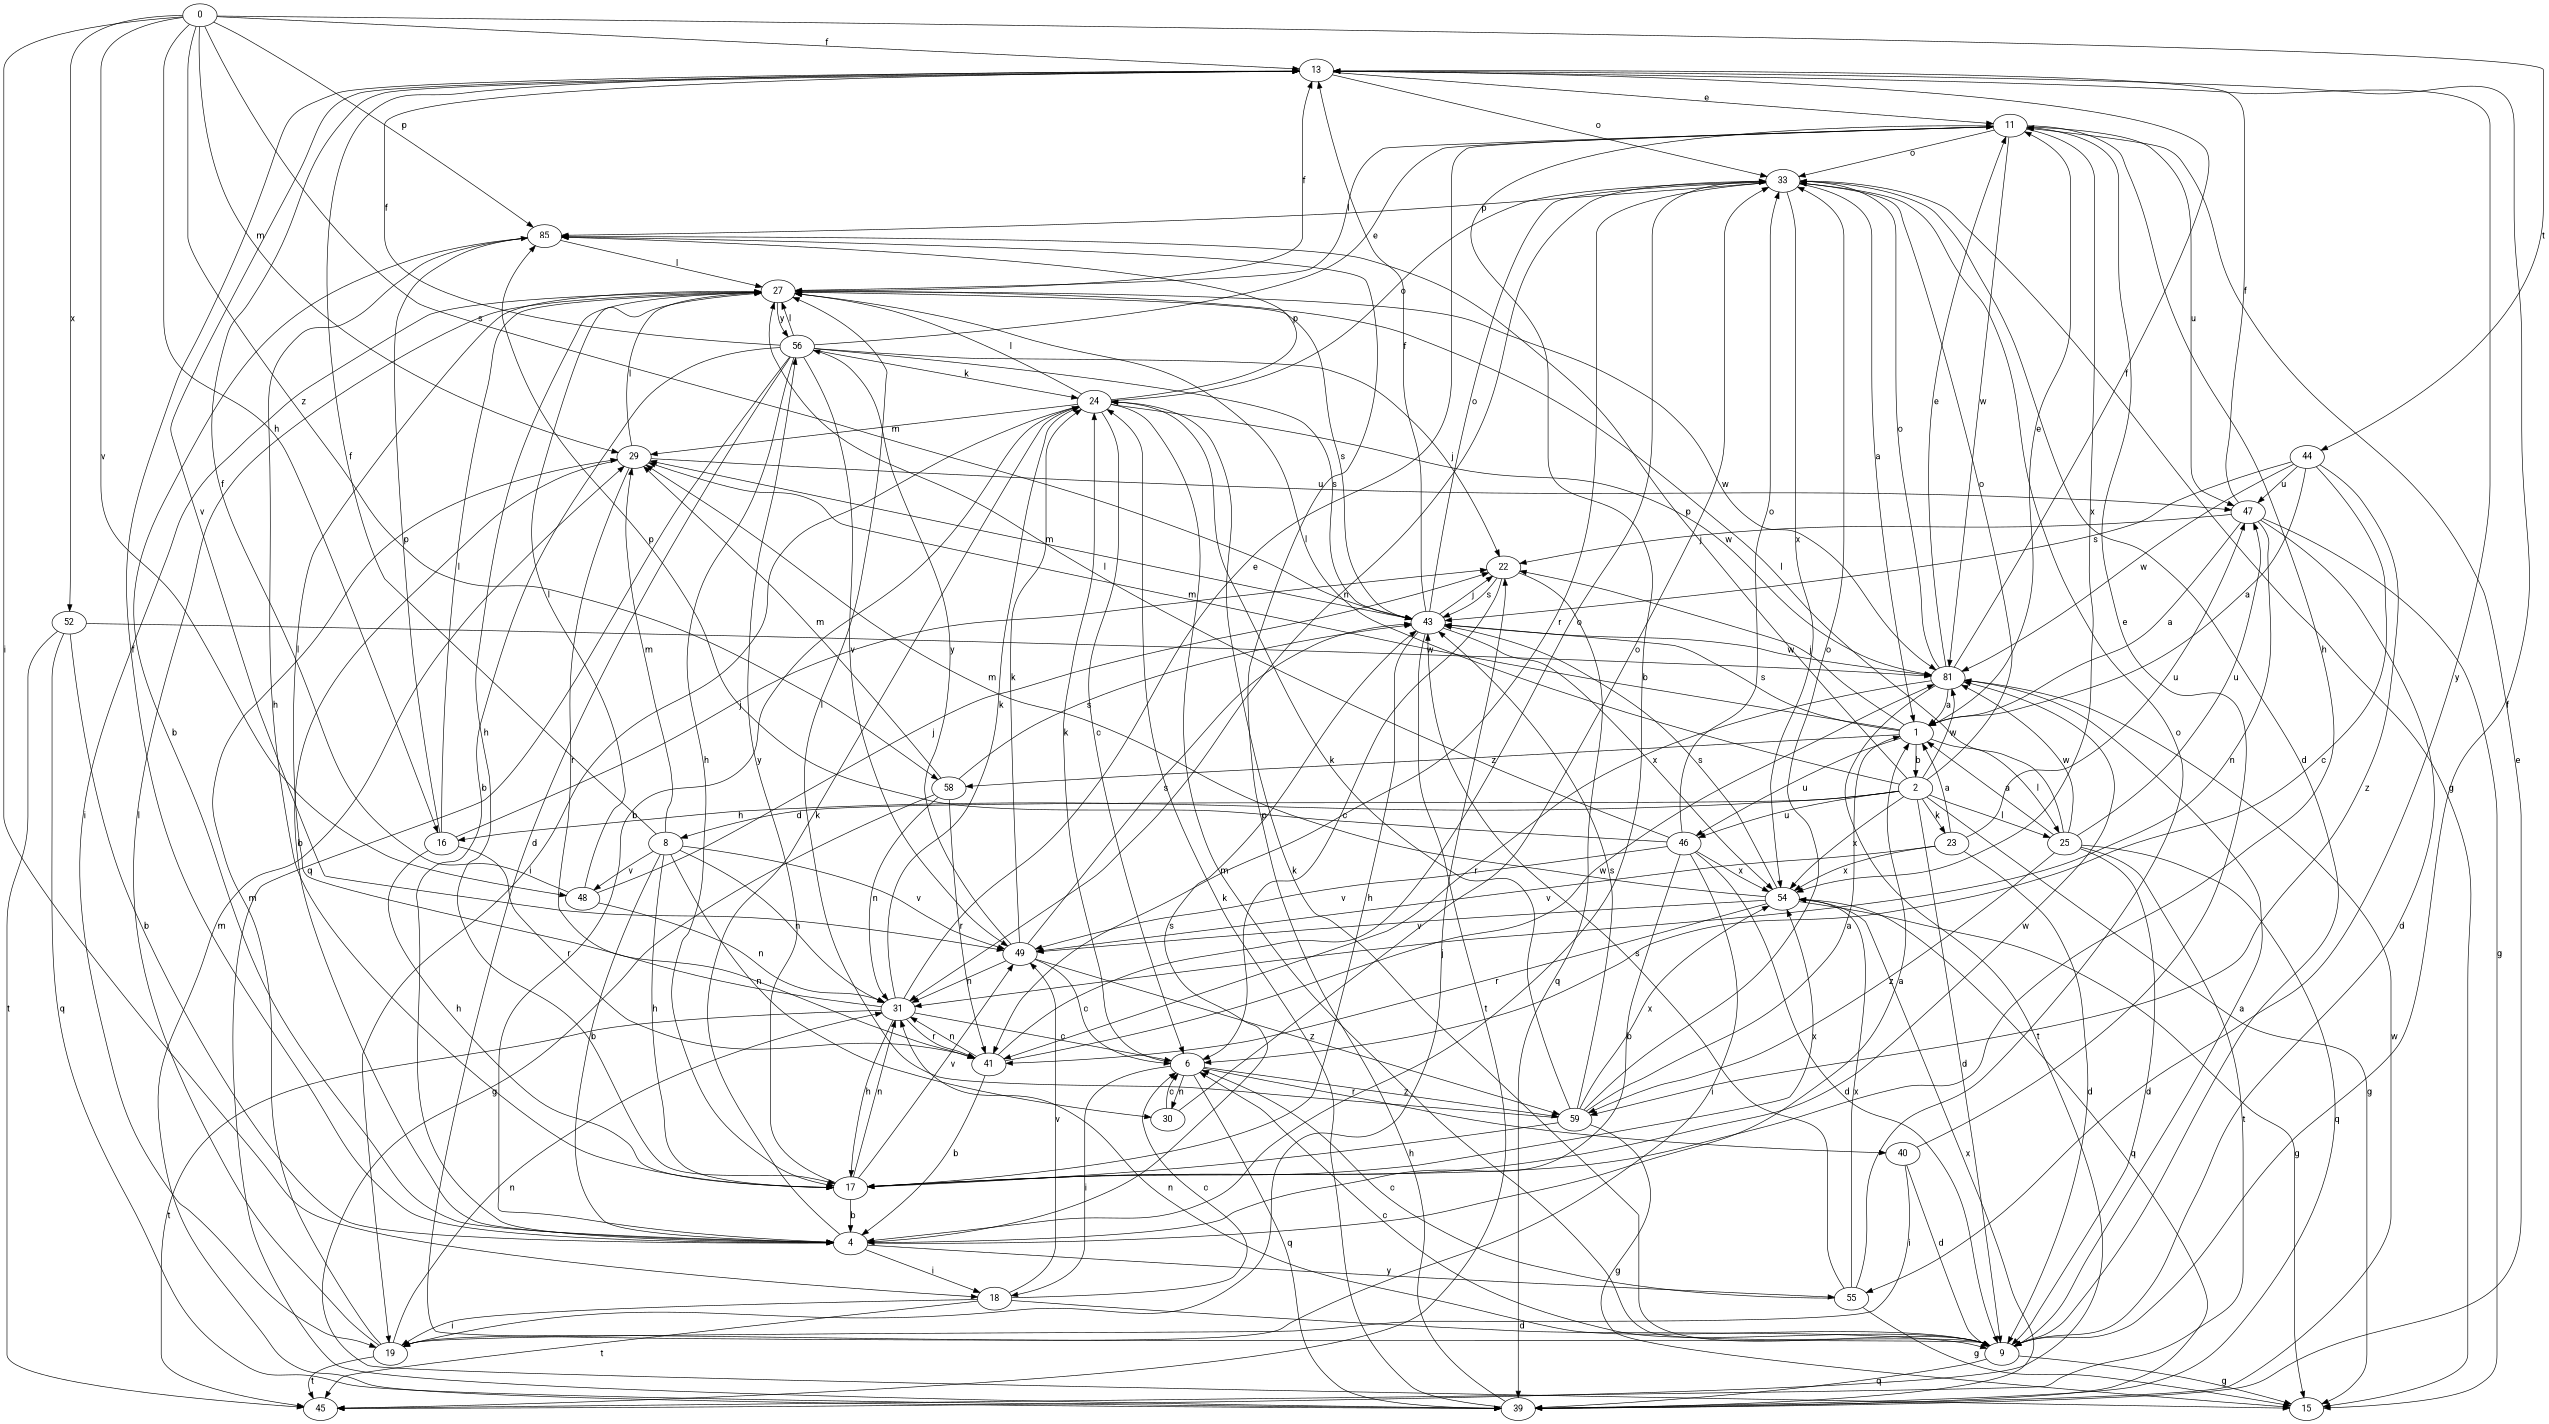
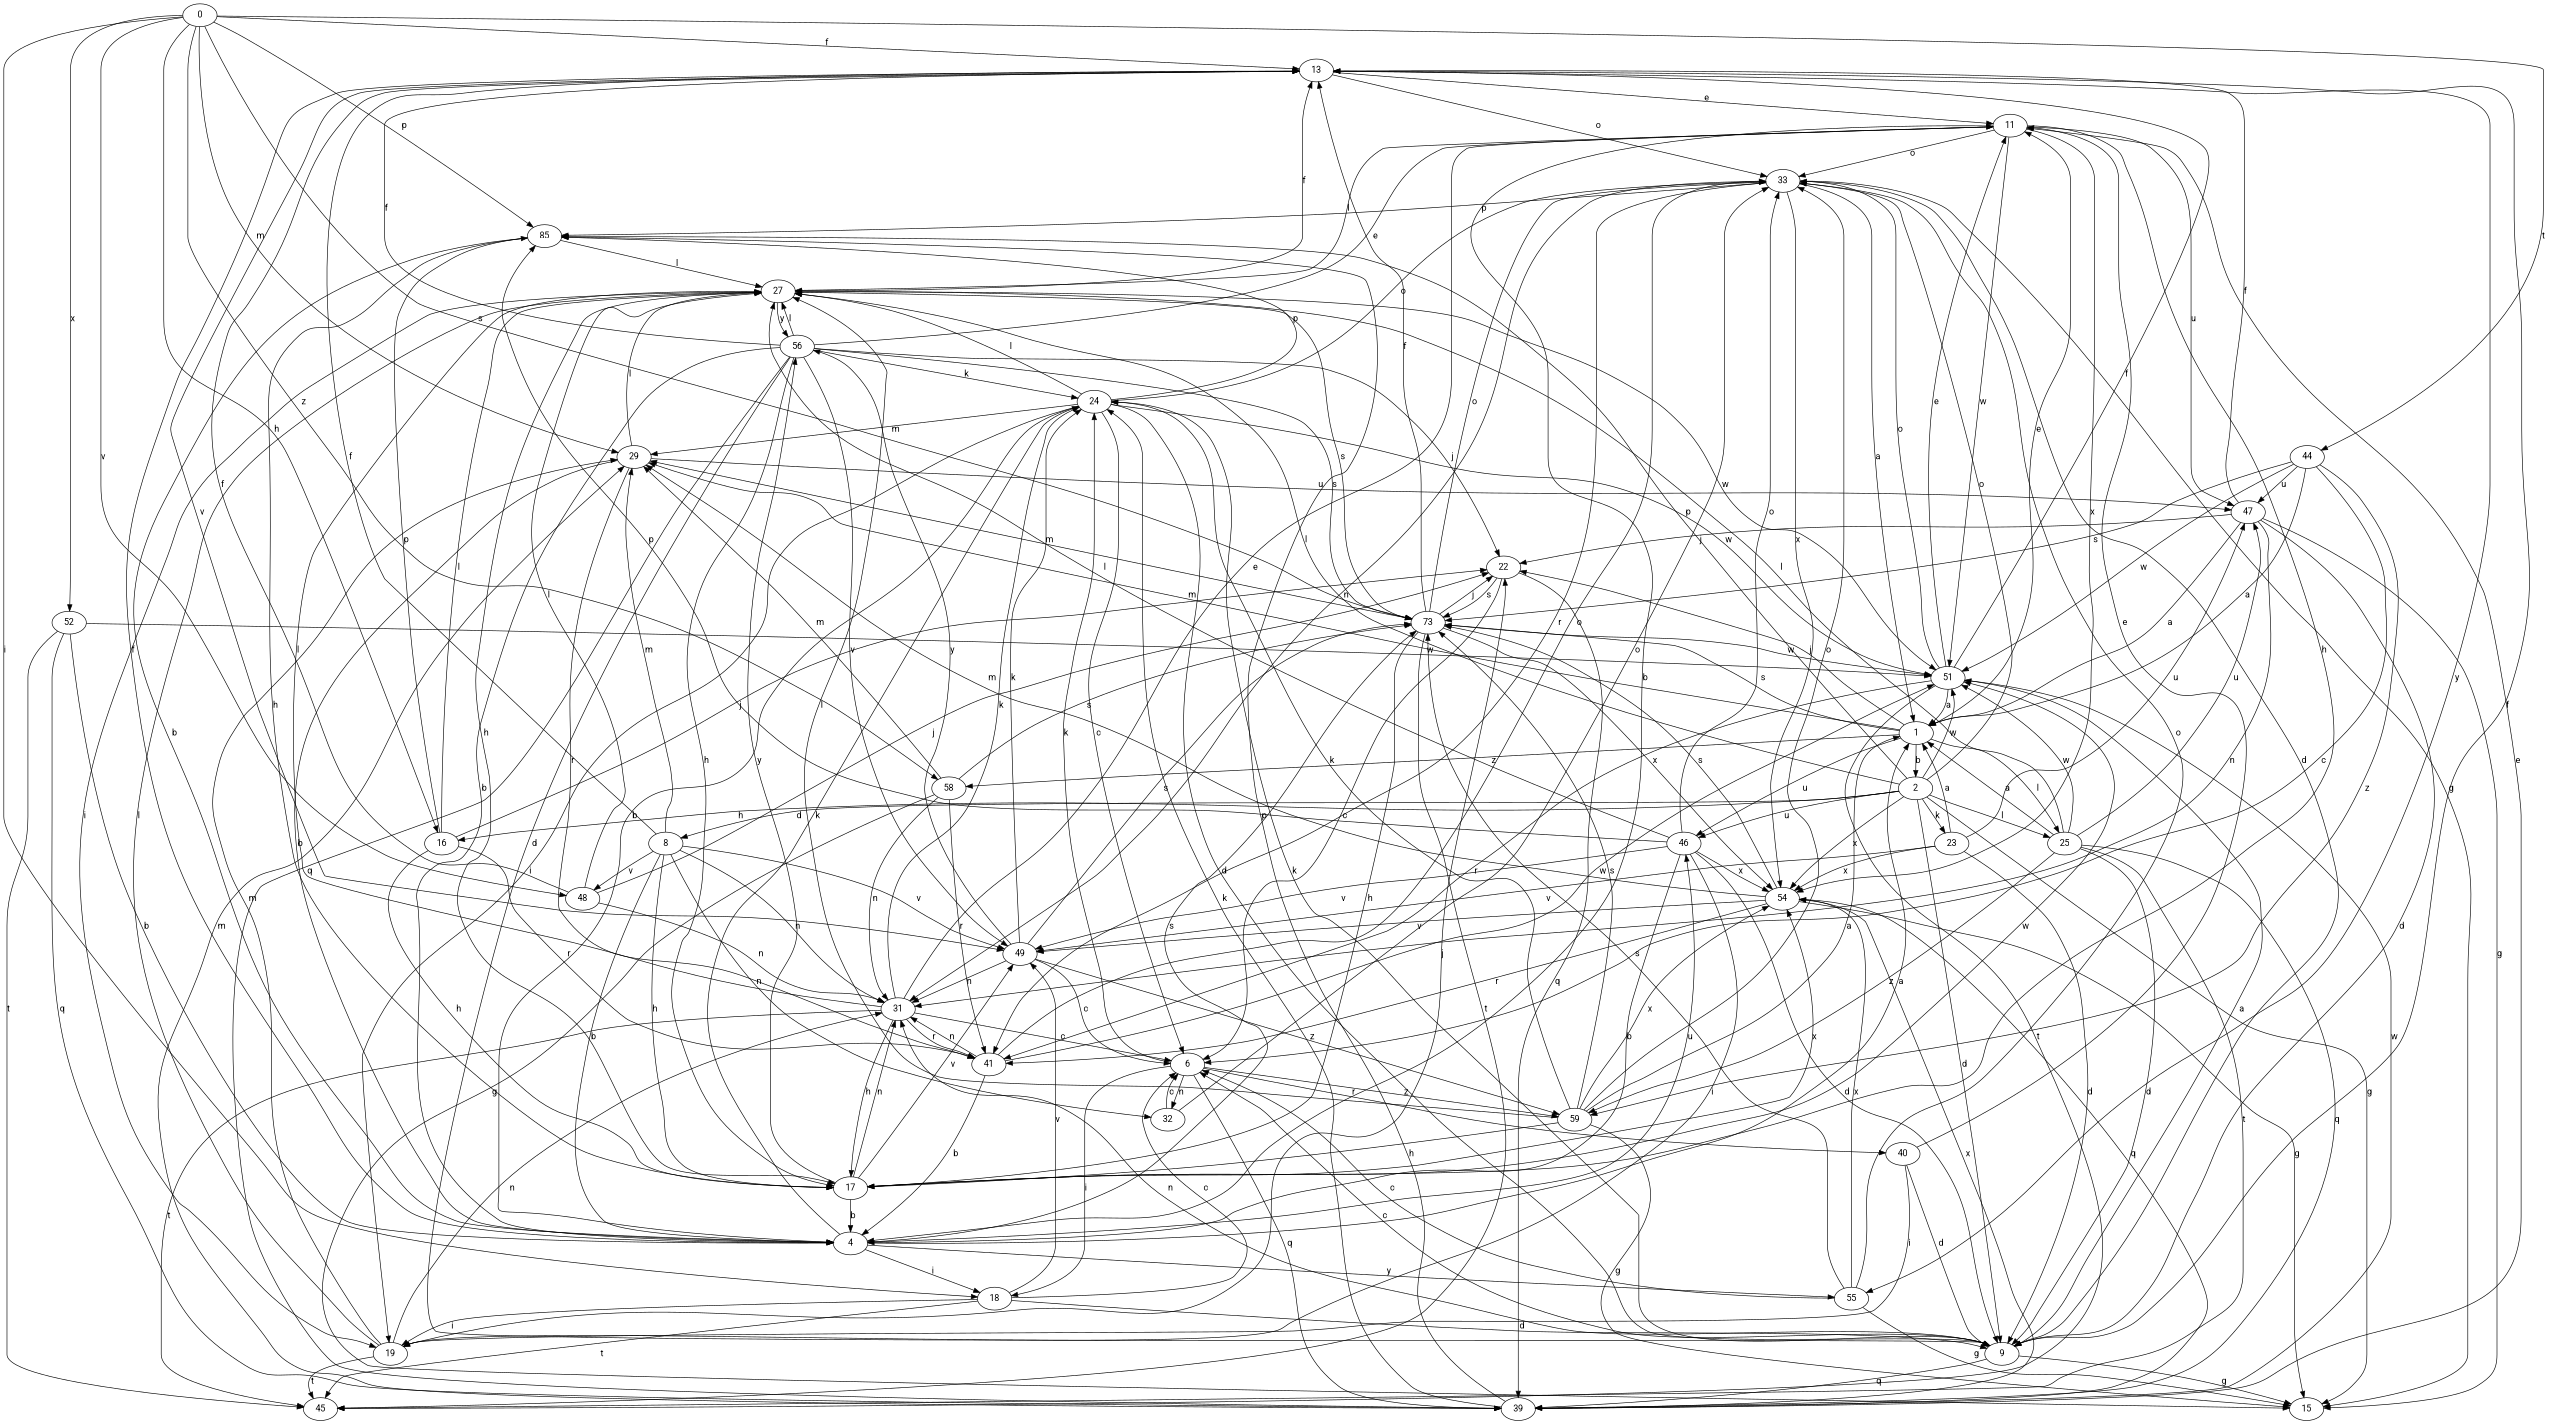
(1428, 623) -> (1428, 623)
(1948, 678) -> (1948, 678)
(1225, 871) -> (1225, 871)
(1168, 1120) -> (1168, 1120)
none -> (1405, 1199)
